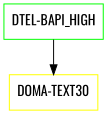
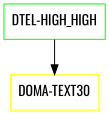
(54, 22) -> (55, 22)
